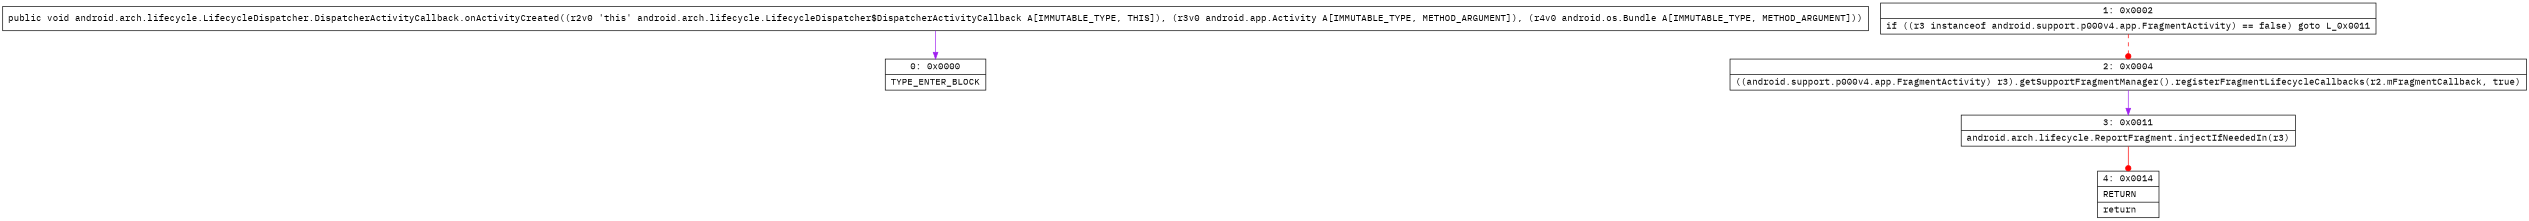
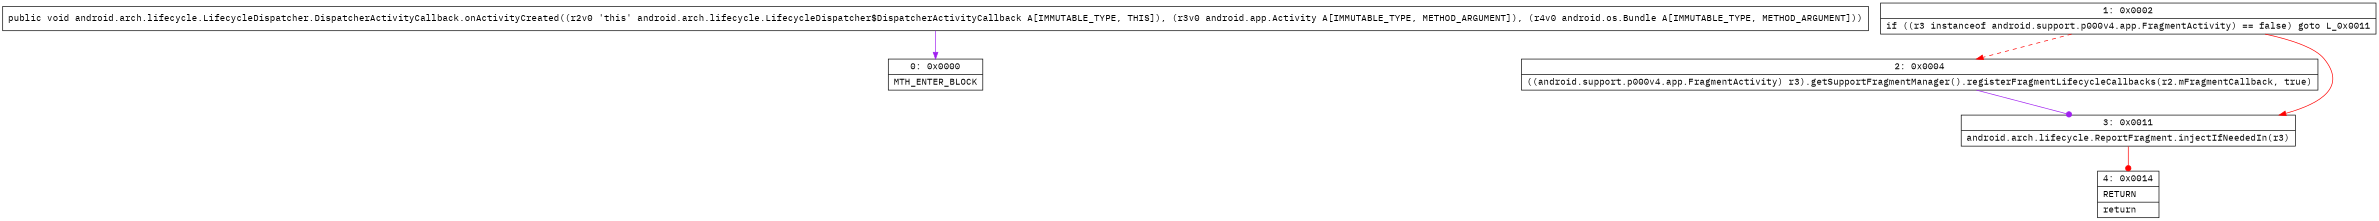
(2128, 44) -> (2027, 46)
none -> (2329, 67)
(936, 82) -> (936, 82)
(2128, 99) -> (2021, 102)
